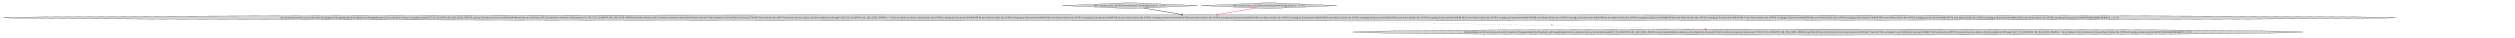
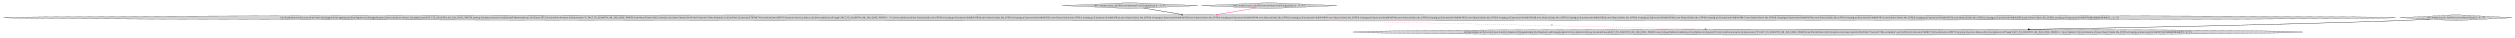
none -> (2456, 18)
